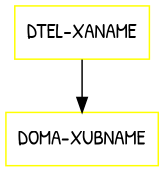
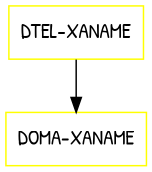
(82, 139) -> (76, 139)
